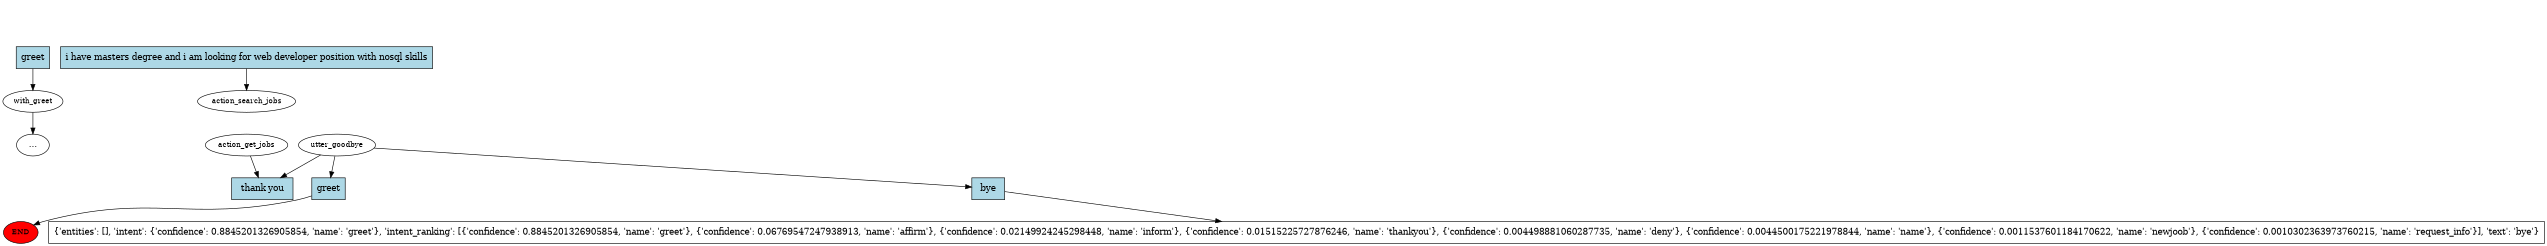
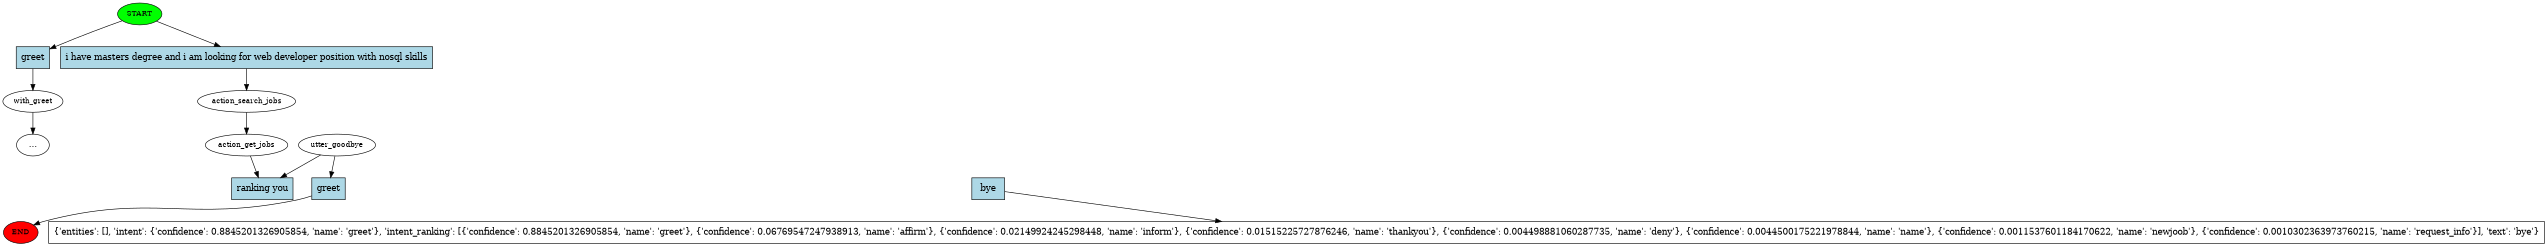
none -> (140, 14)
none -> (247, 120)
(670, 167) -> none
(262, 189) -> (262, 189)
